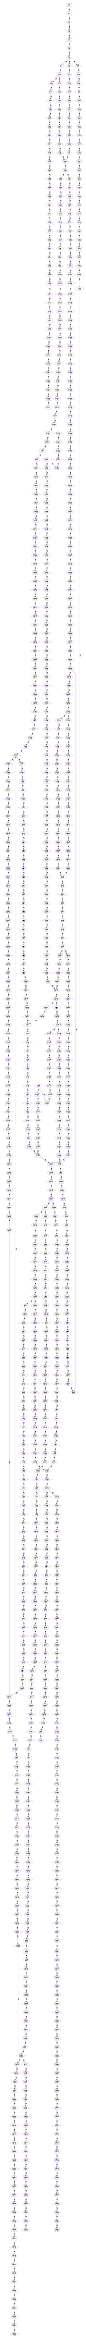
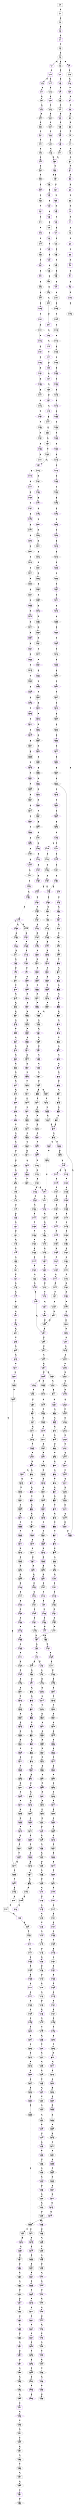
(51, 463) -> (38, 519)
(47, 751) -> (45, 885)
(43, 1094) -> (56, 1248)
